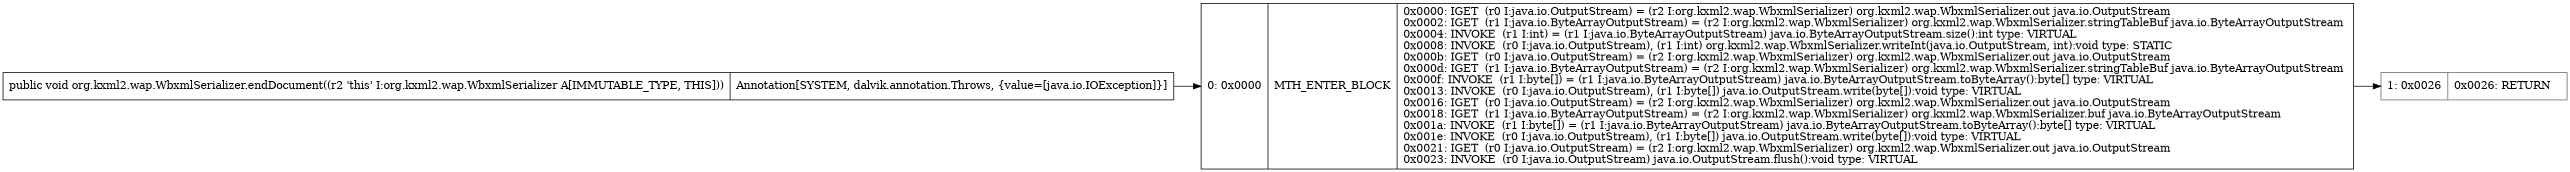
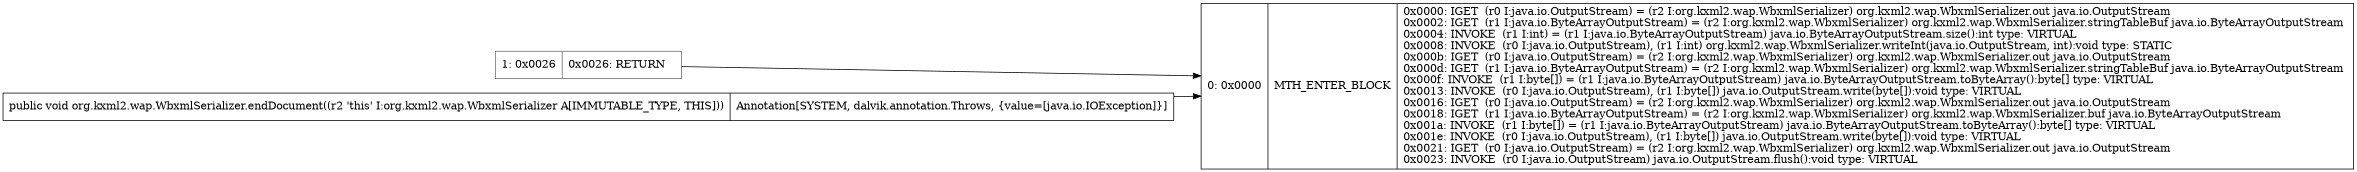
(2363, 86) -> (937, 71)
